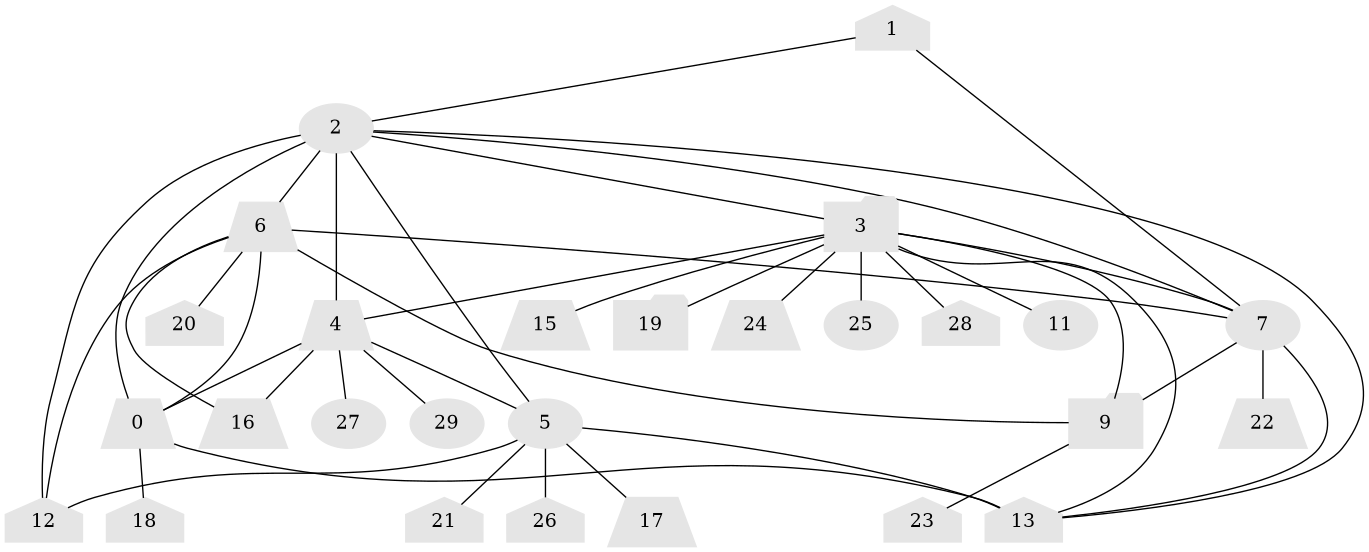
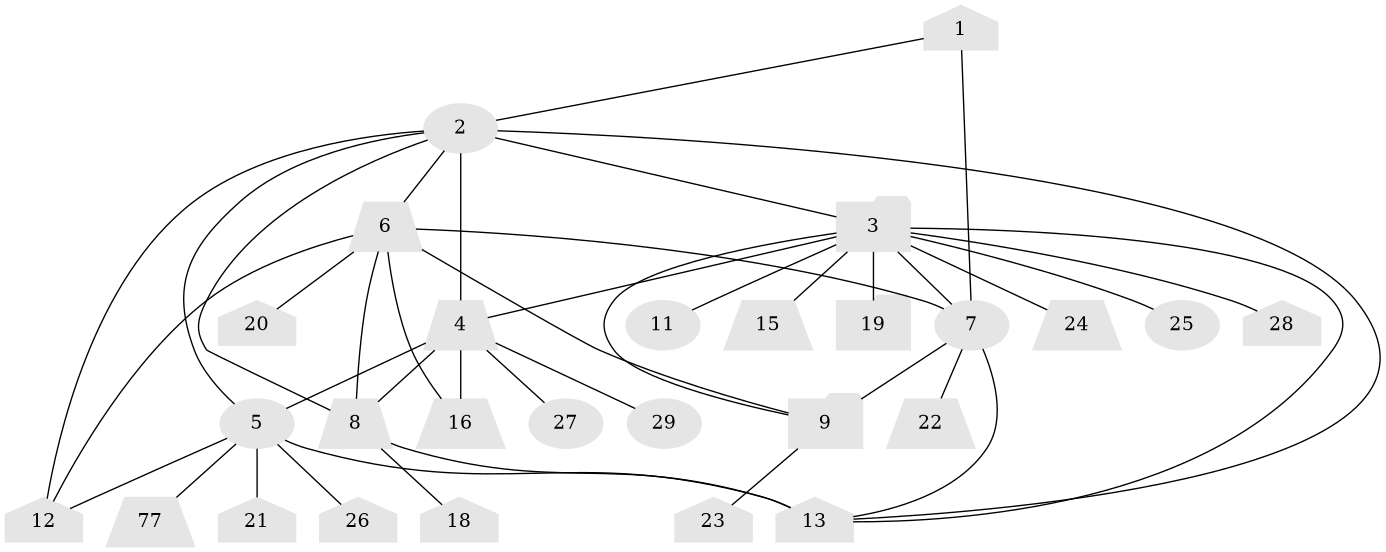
(811, 183) -> none
(138, 424) -> (355, 424)
(652, 522) -> (150, 522)
